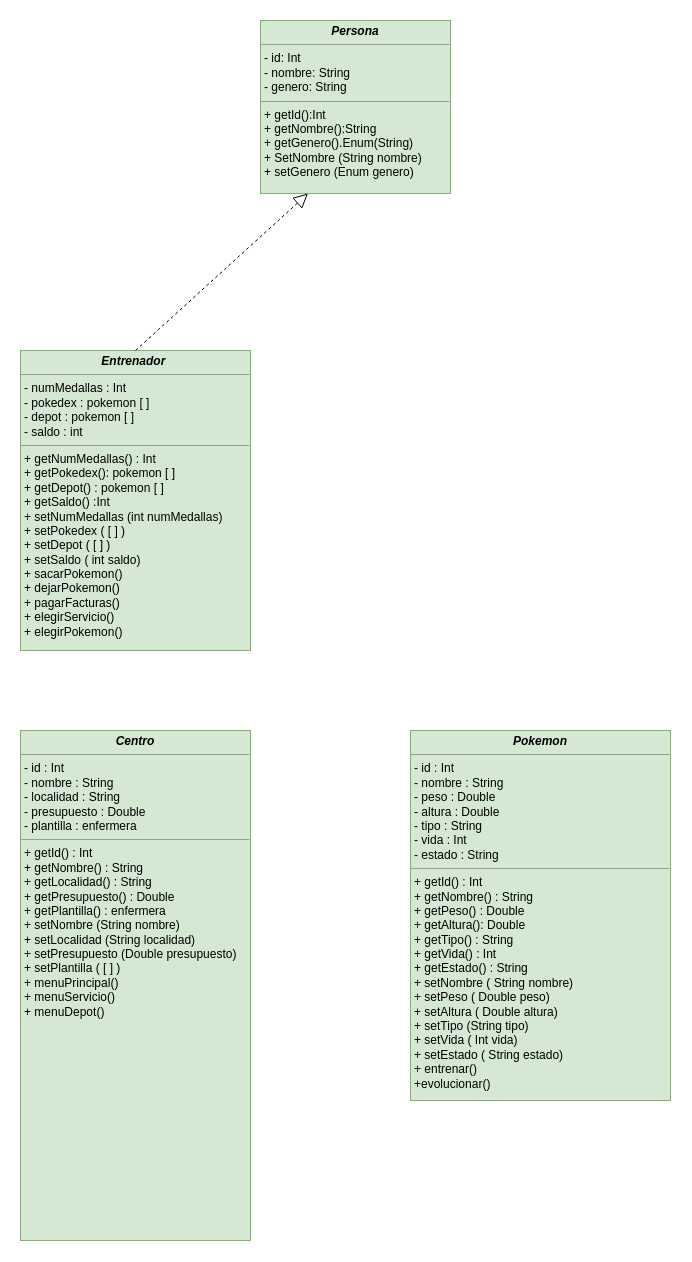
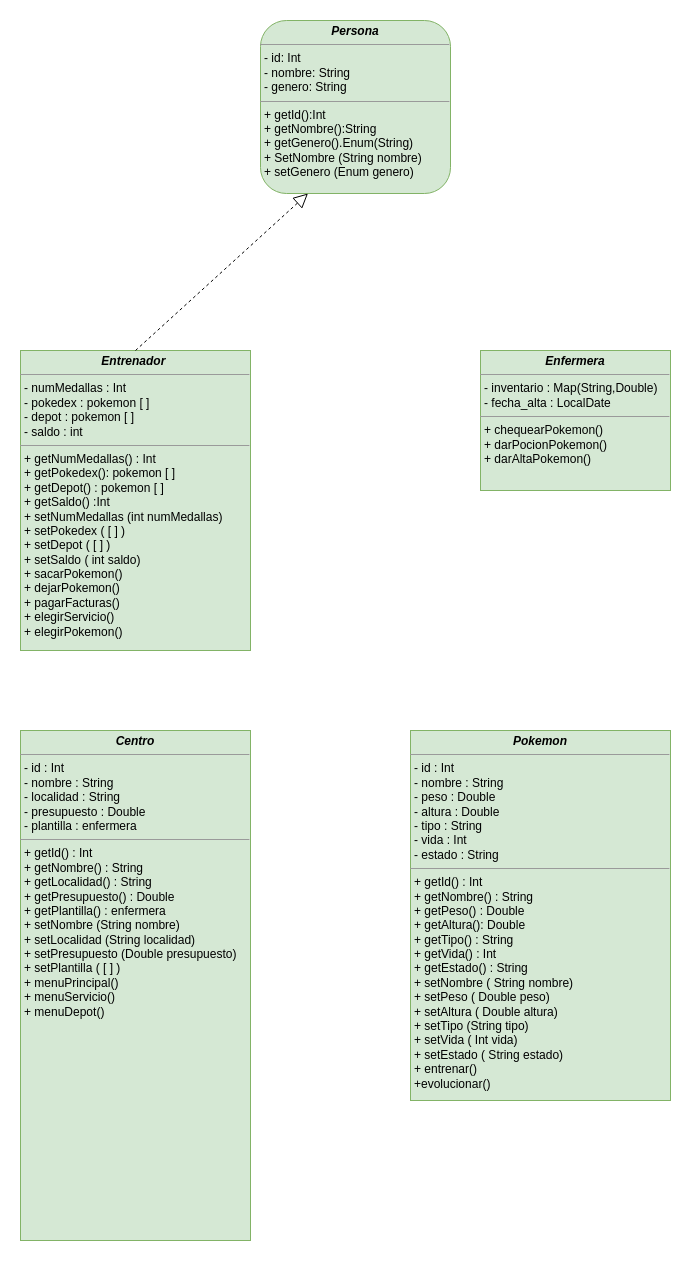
(356, 107) -> (356, 107)
none -> (576, 421)
